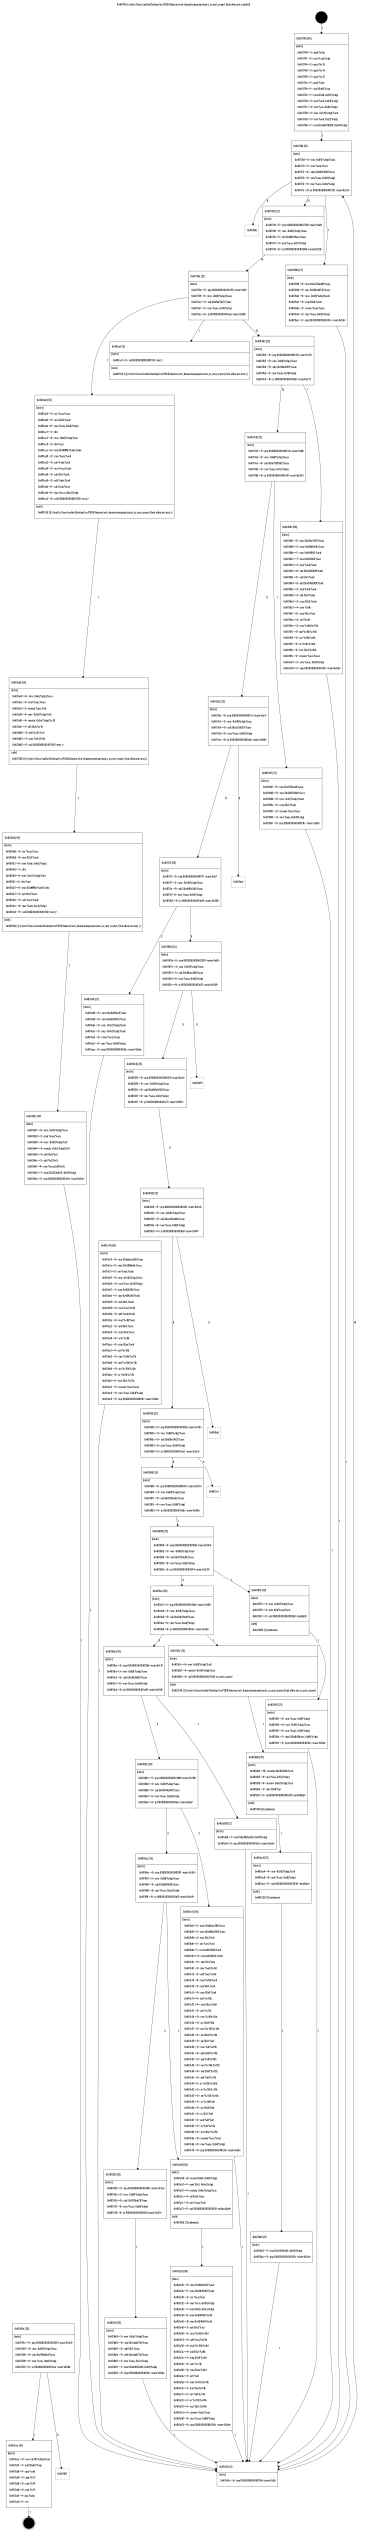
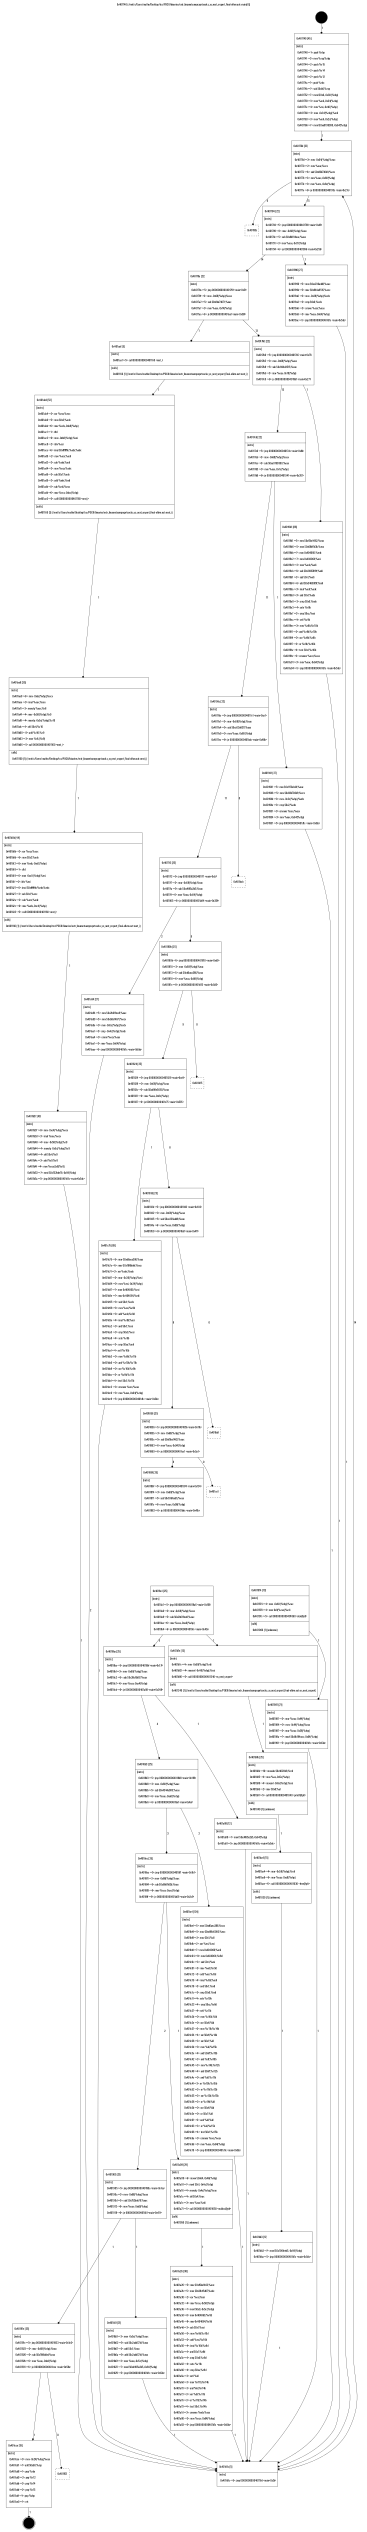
(327, 229) -> (303, 259)
(117, 324) -> (159, 387)
none -> (141, 1173)
(182, 1551) -> none
none -> (90, 2270)
